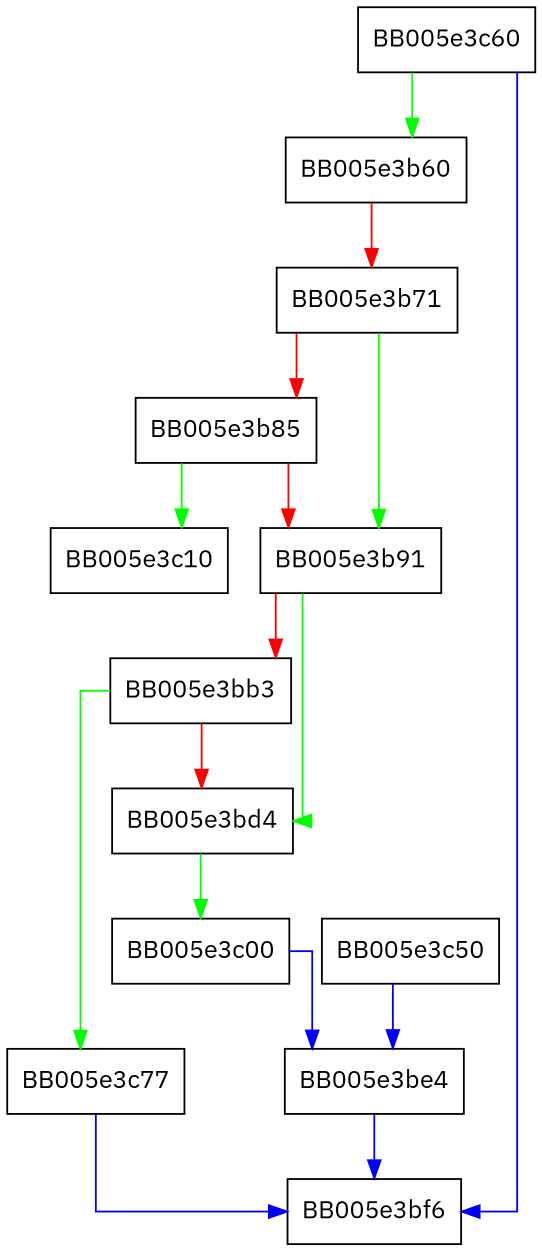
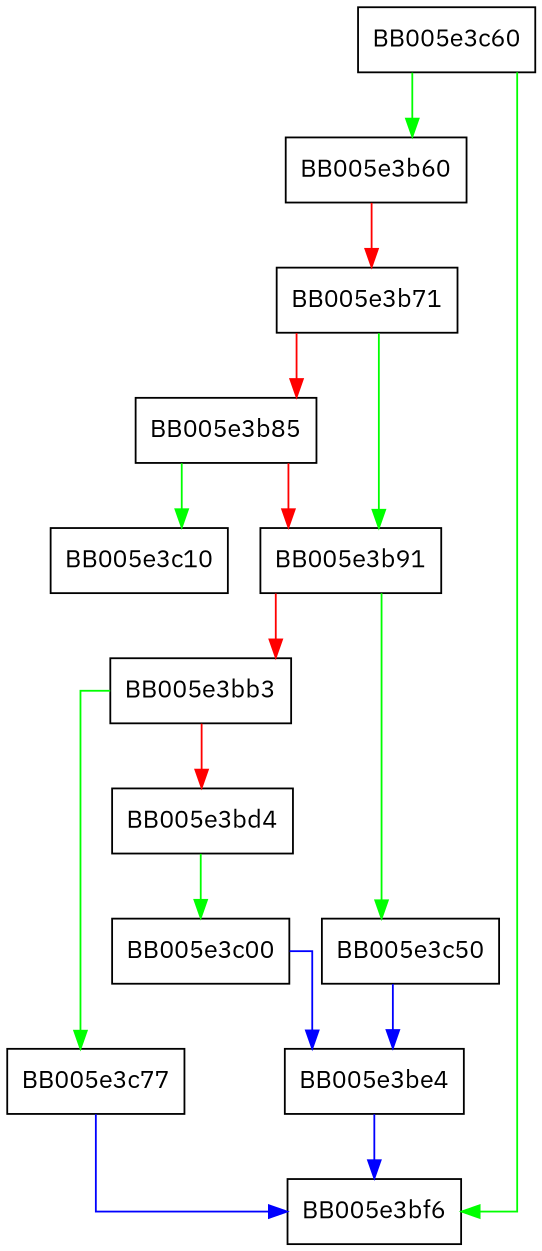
(517, 661) -> (517, 661)
(303, 708) -> (382, 747)
